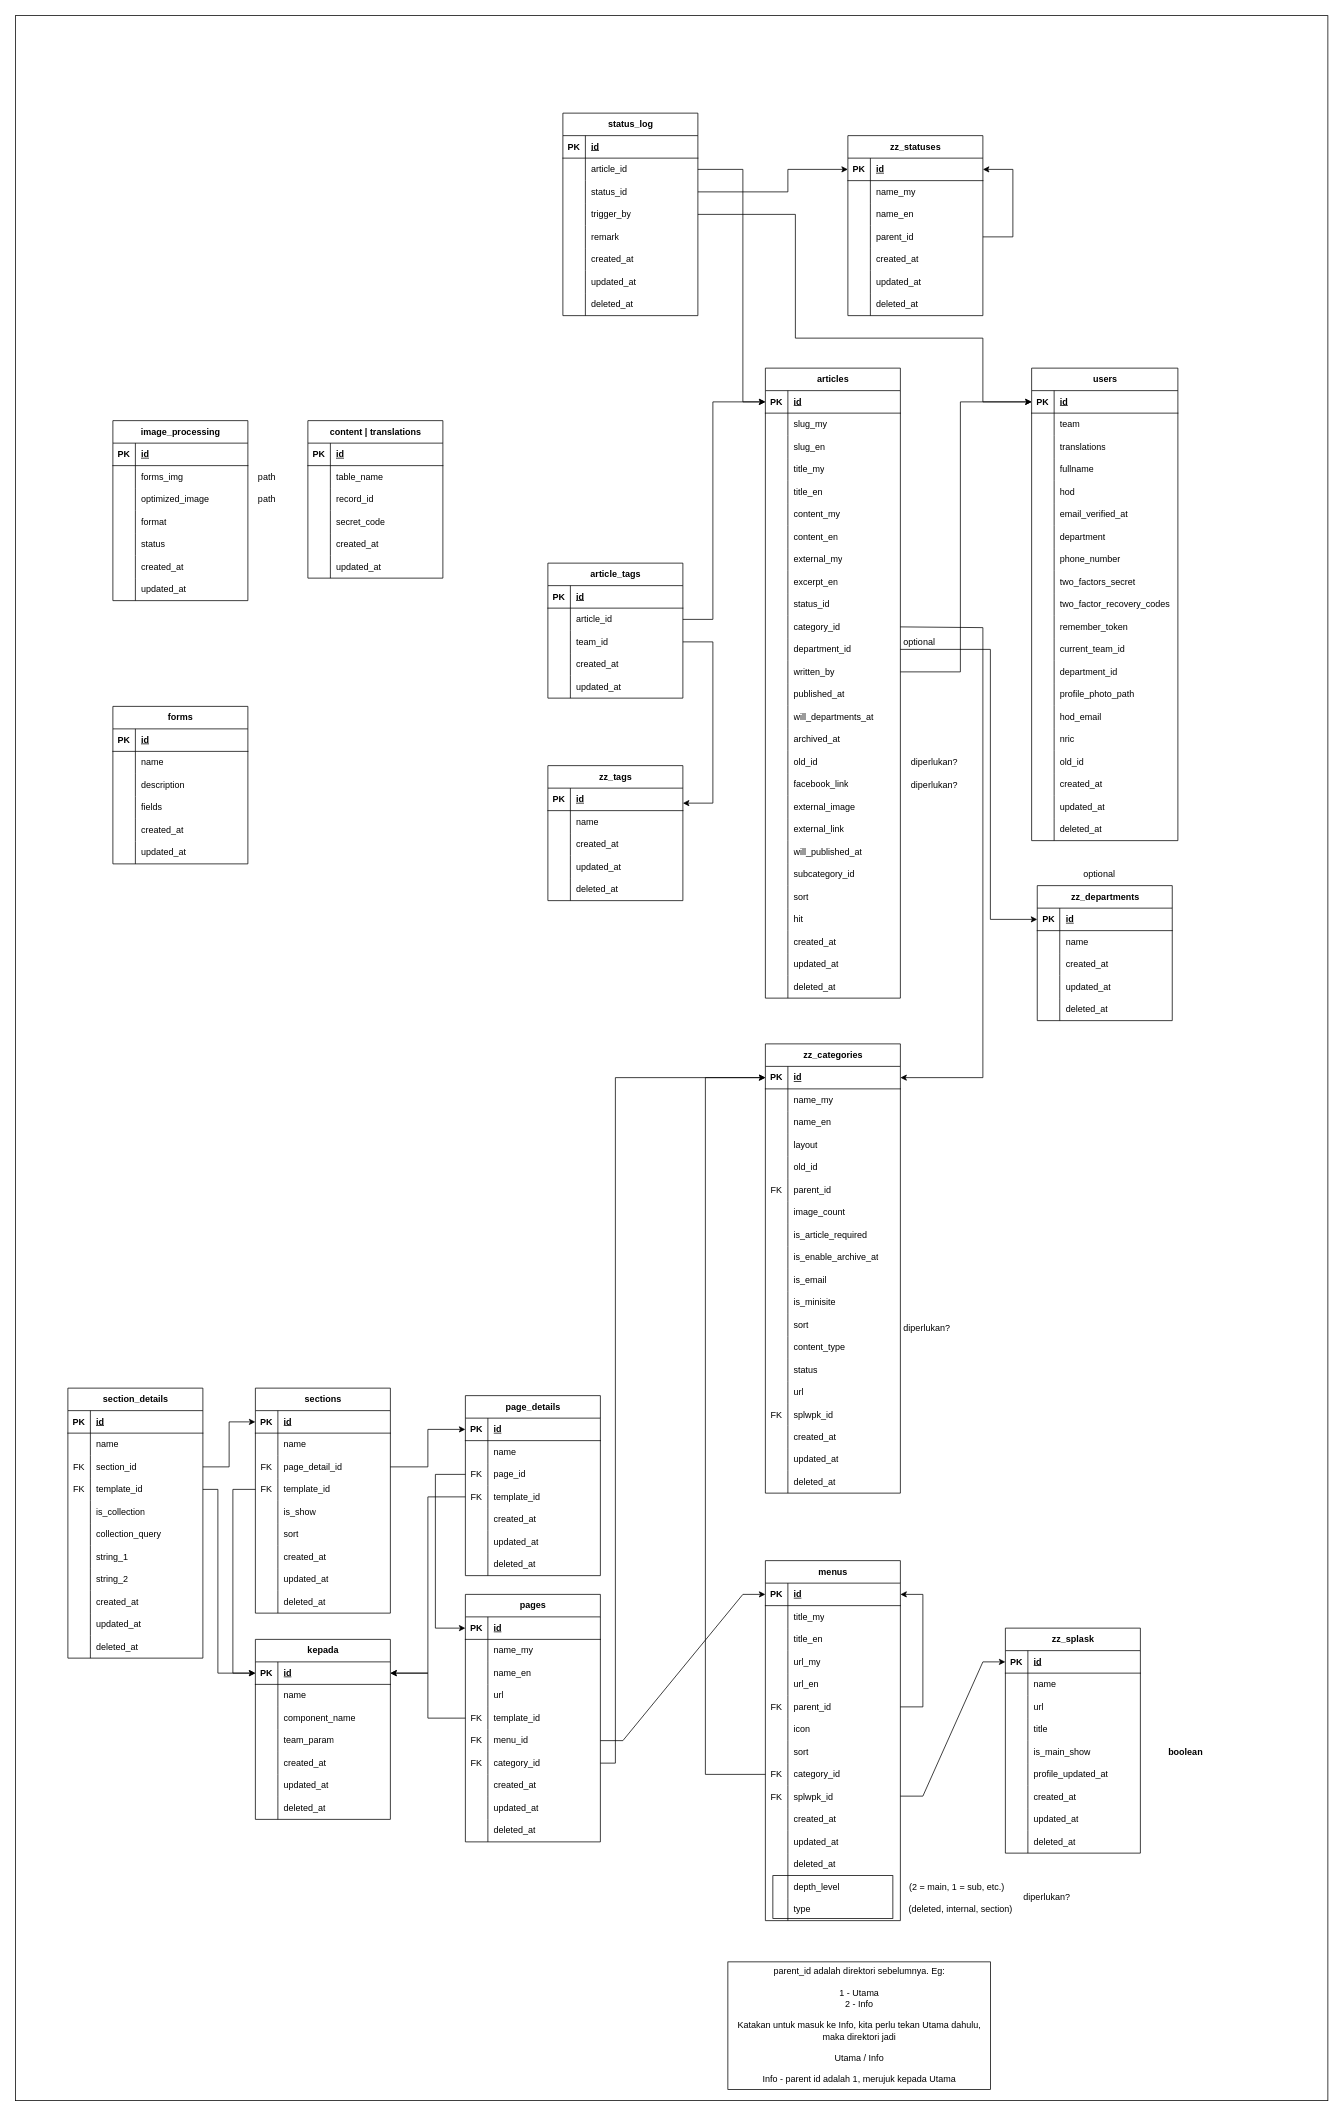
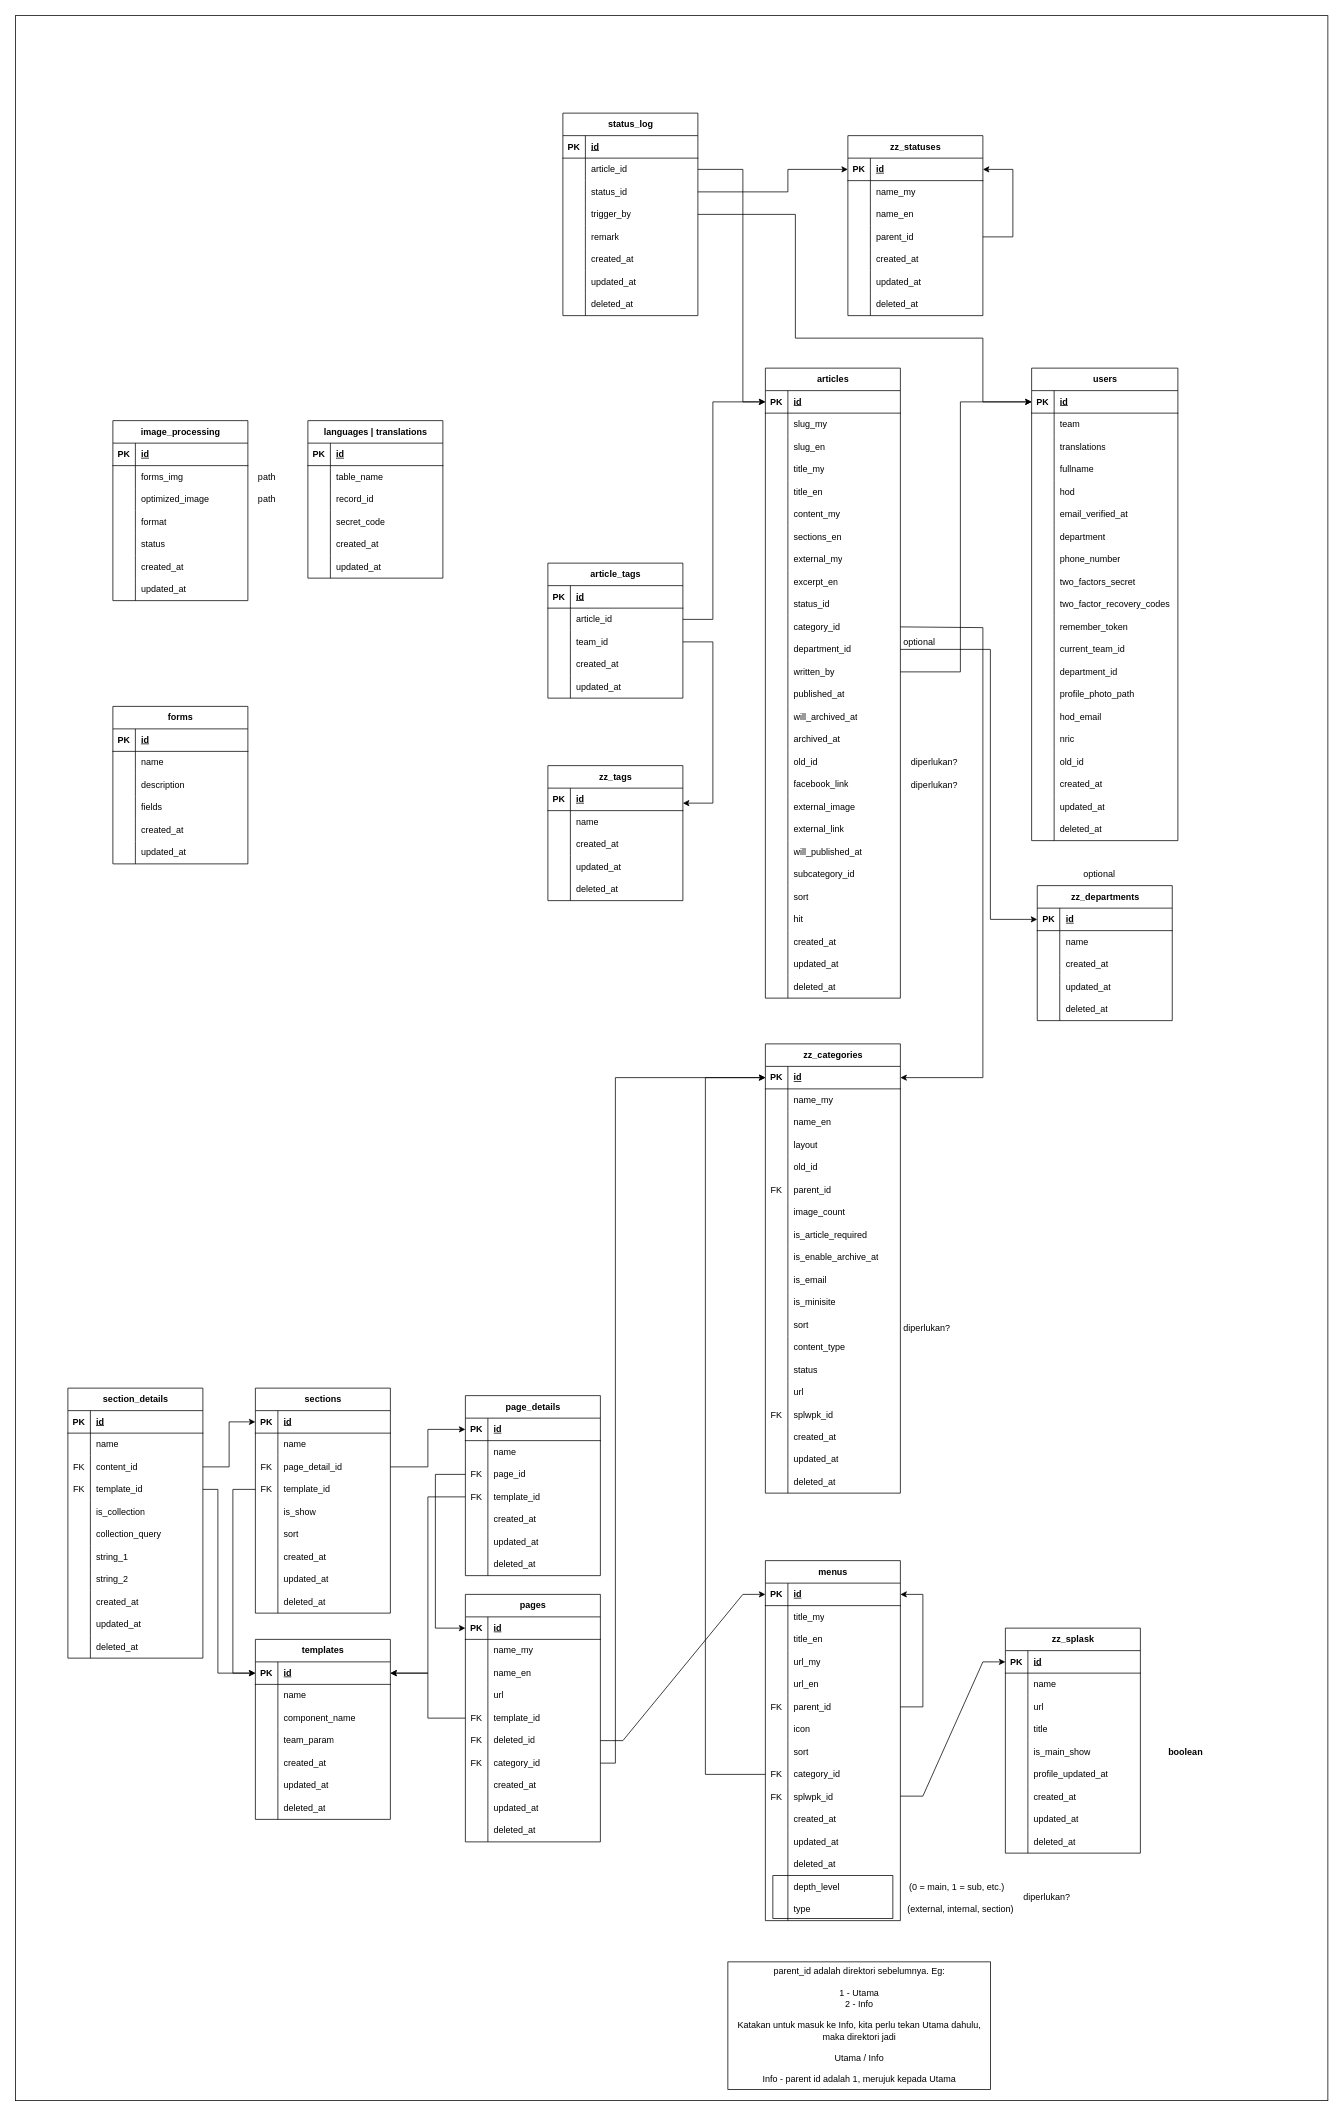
(376, 432) -> (376, 432)
(819, 537) -> (820, 537)
(838, 717) -> (830, 717)
(119, 1467) -> (120, 1467)
(323, 1650) -> (323, 1650)
(510, 1740) -> (517, 1740)
(957, 1887) -> (957, 1887)
(961, 1909) -> (961, 1909)
